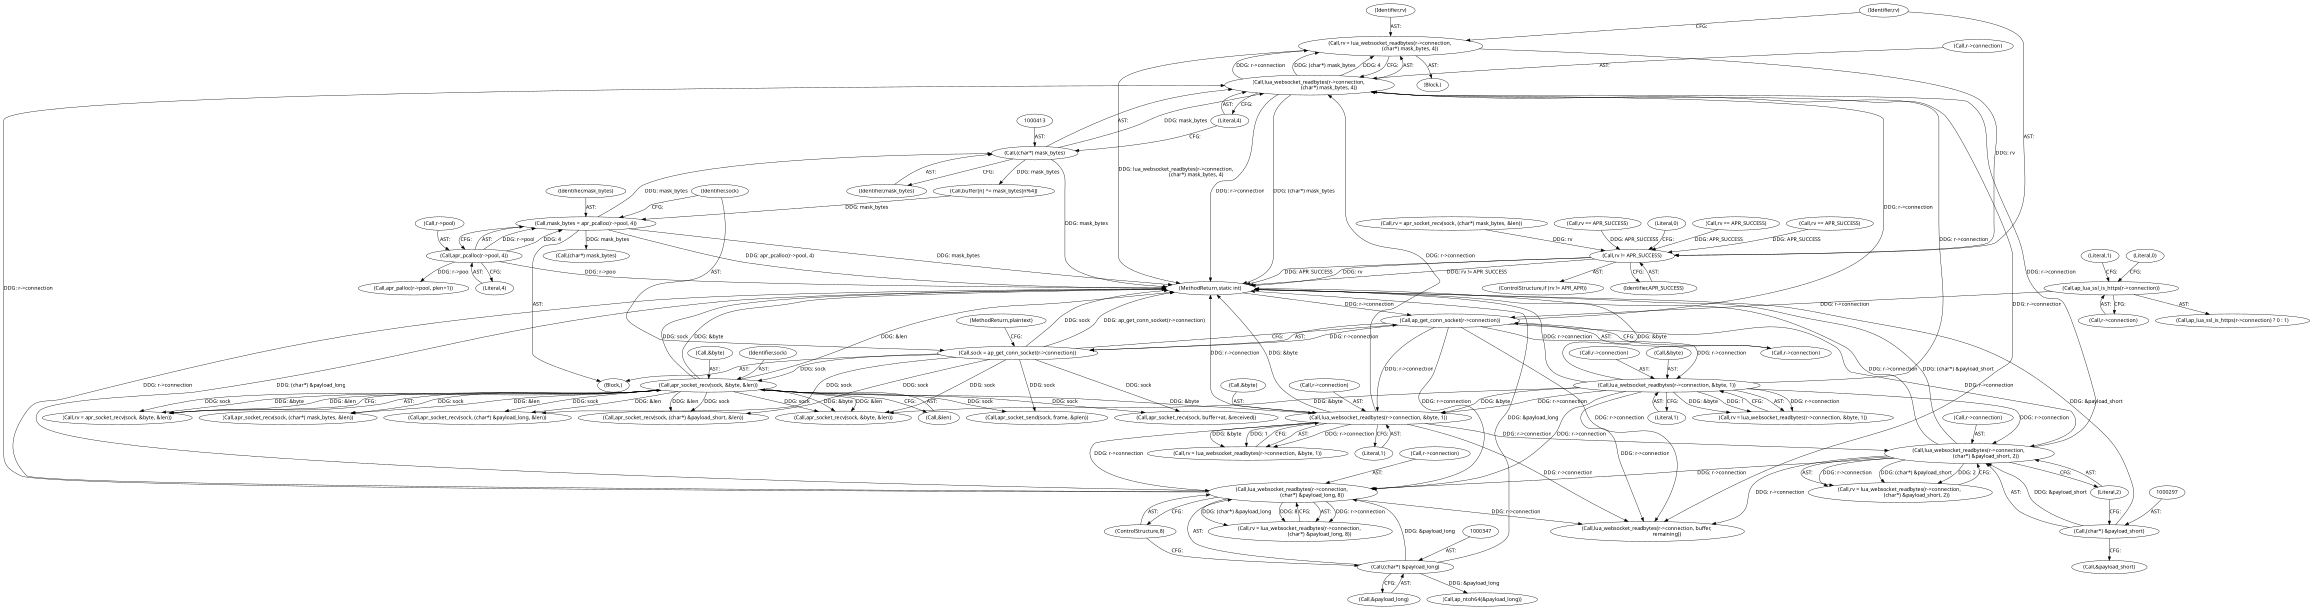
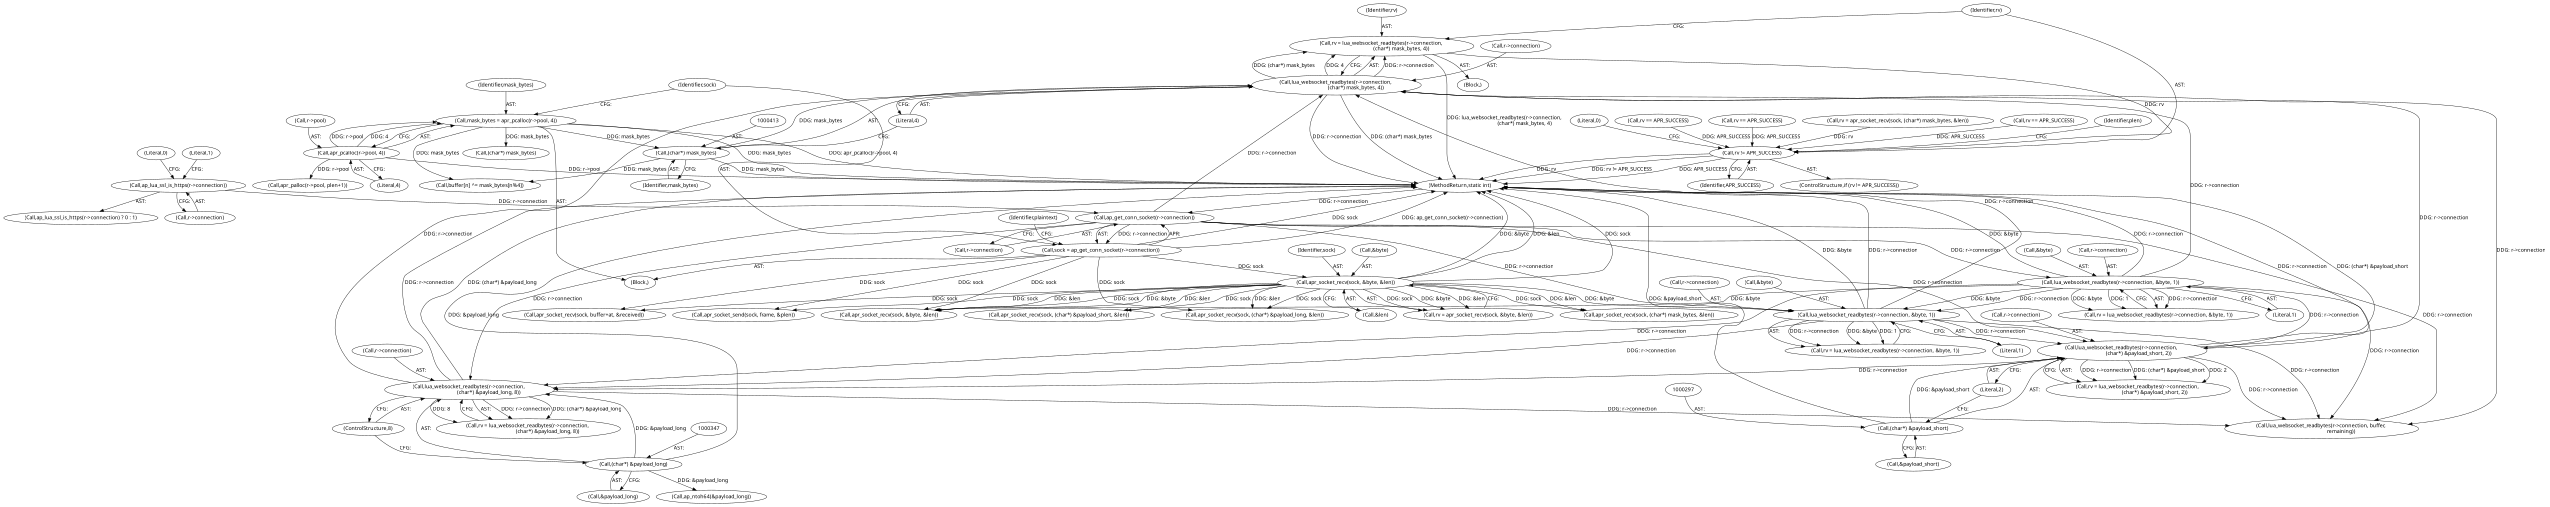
none -> (2123, 121)
(798, 208) -> (423, 144)
(1543, 288) -> (1849, 186)
(1001, 321) -> (1033, 218)
(1278, 337) -> (1176, 234)
(870, 387) -> none
none -> (1916, 449)
